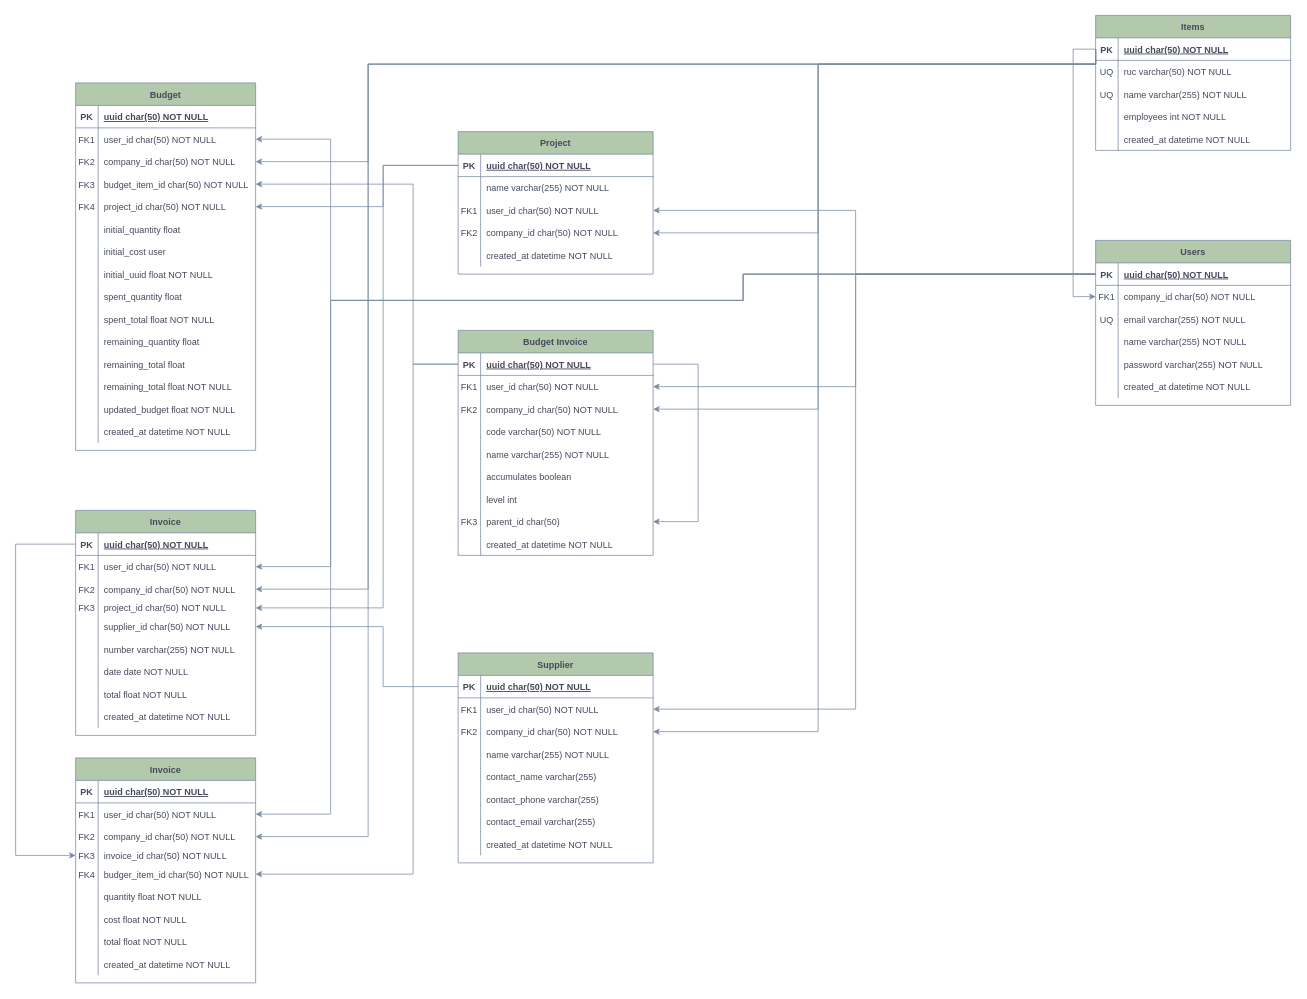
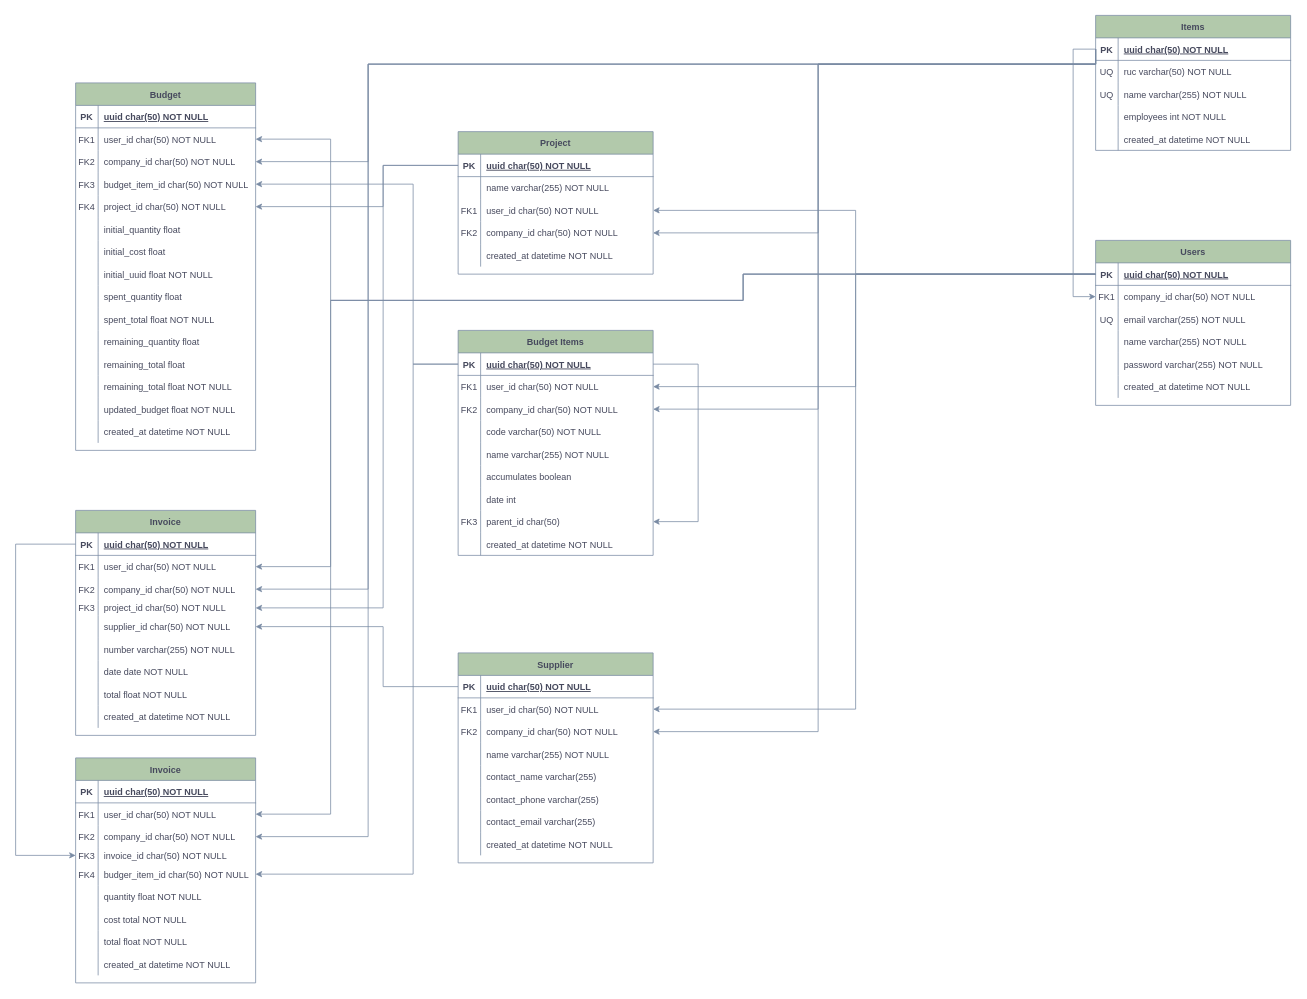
(140, 252) -> (142, 252)
(555, 342) -> (555, 342)
(504, 500) -> (504, 500)
(147, 920) -> (147, 920)
